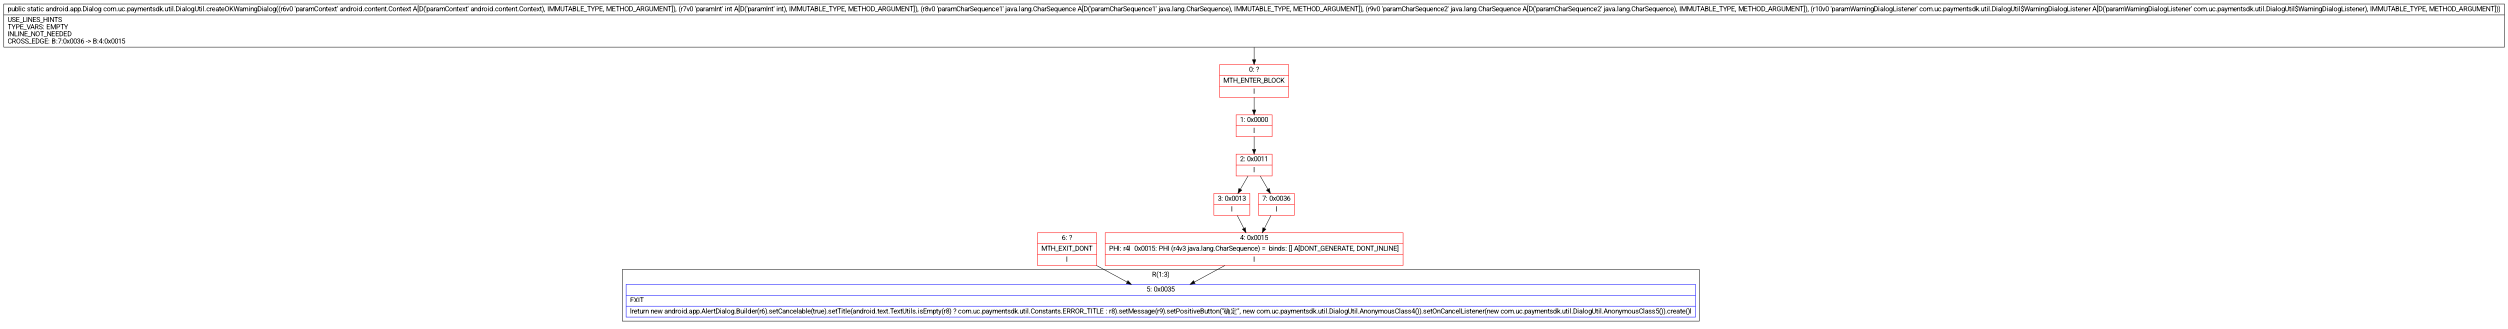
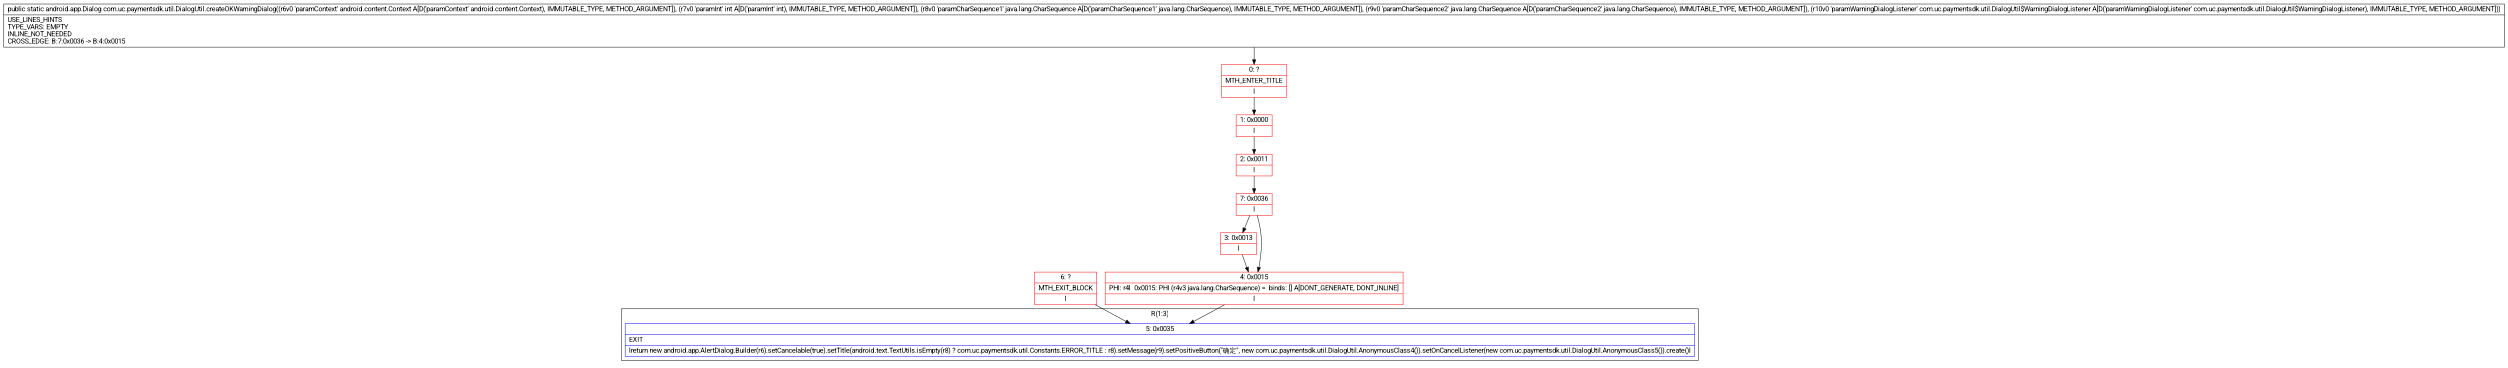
(1254, 81) -> (1254, 81)
(1244, 183) -> (1247, 222)
(1067, 249) -> (1066, 288)
